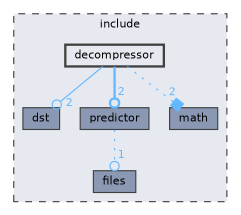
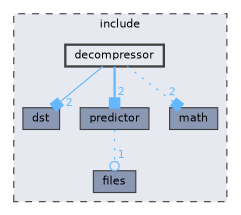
(115, 83) -> (115, 81)
(82, 84) -> (82, 83)
